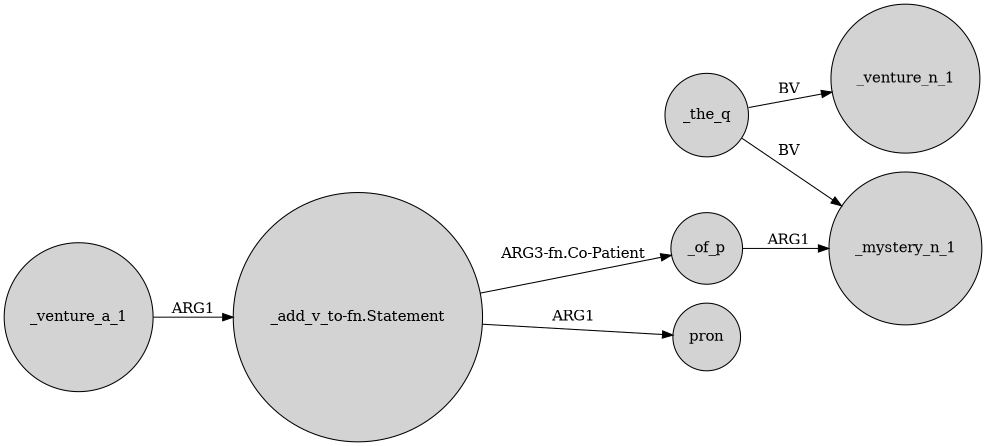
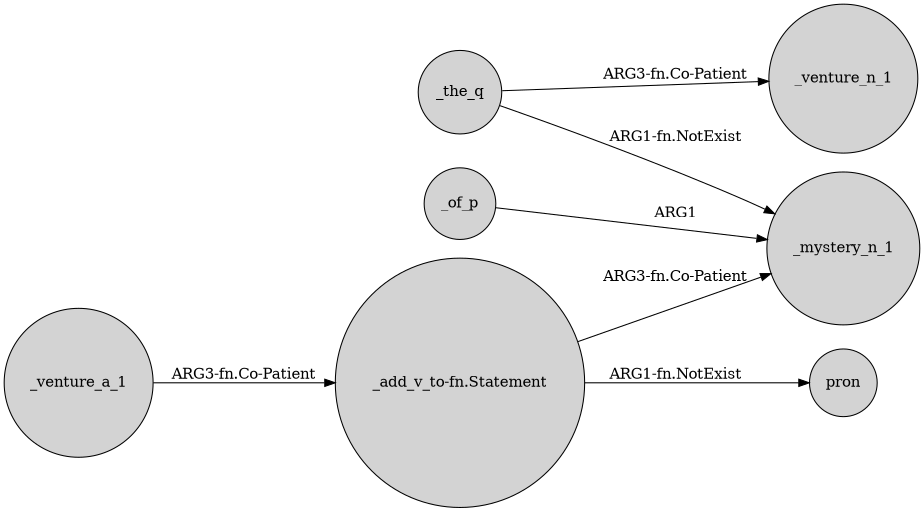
(789, 90) -> (676, 75)
(789, 151) -> (676, 137)
(571, 275) -> (669, 309)
(193, 309) -> (244, 375)
(574, 317) -> (676, 375)
